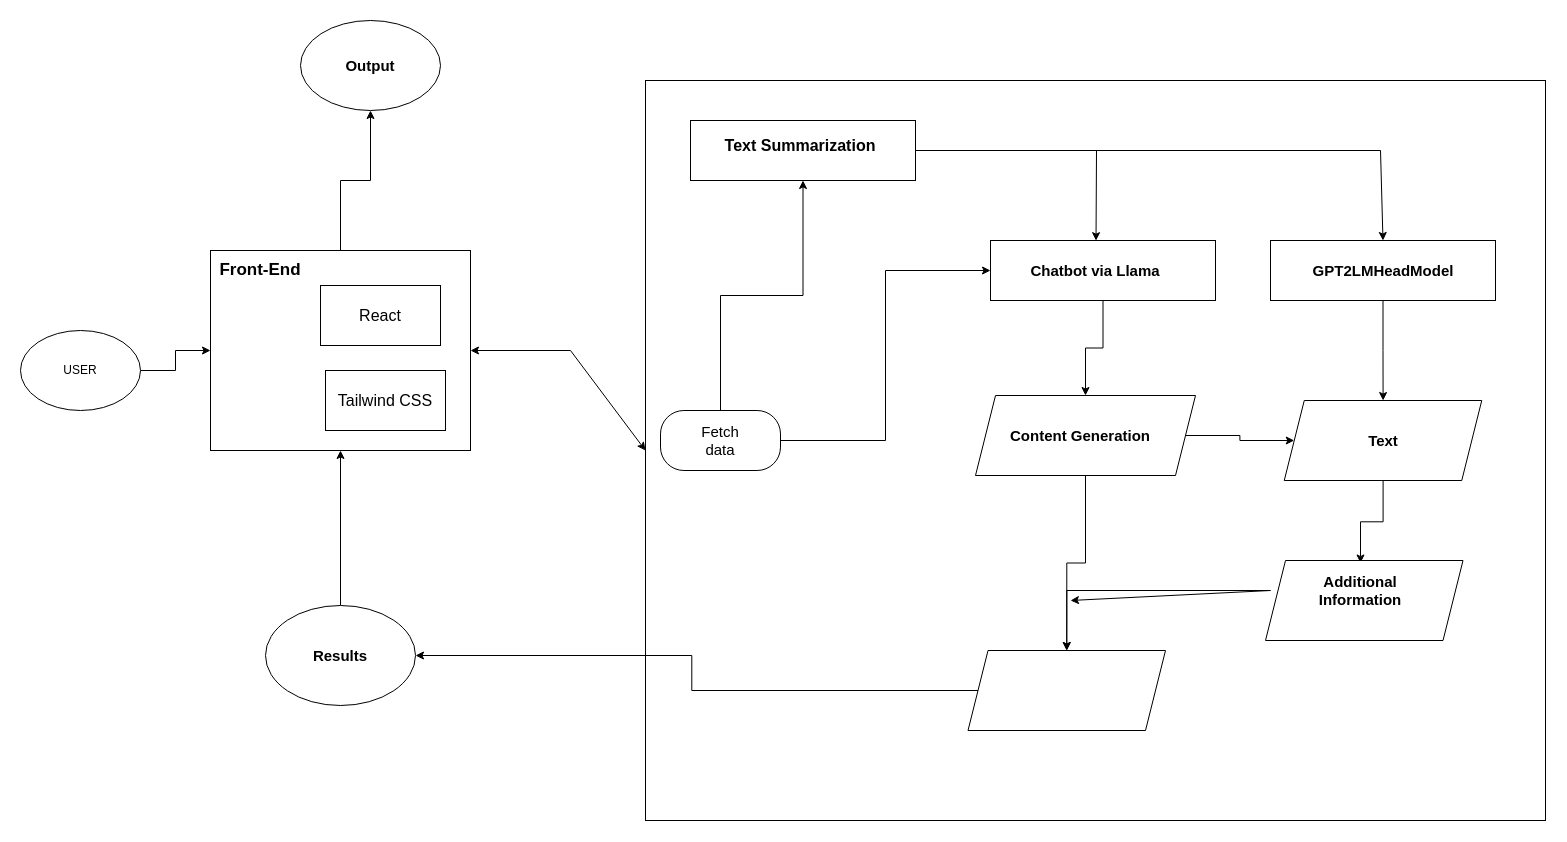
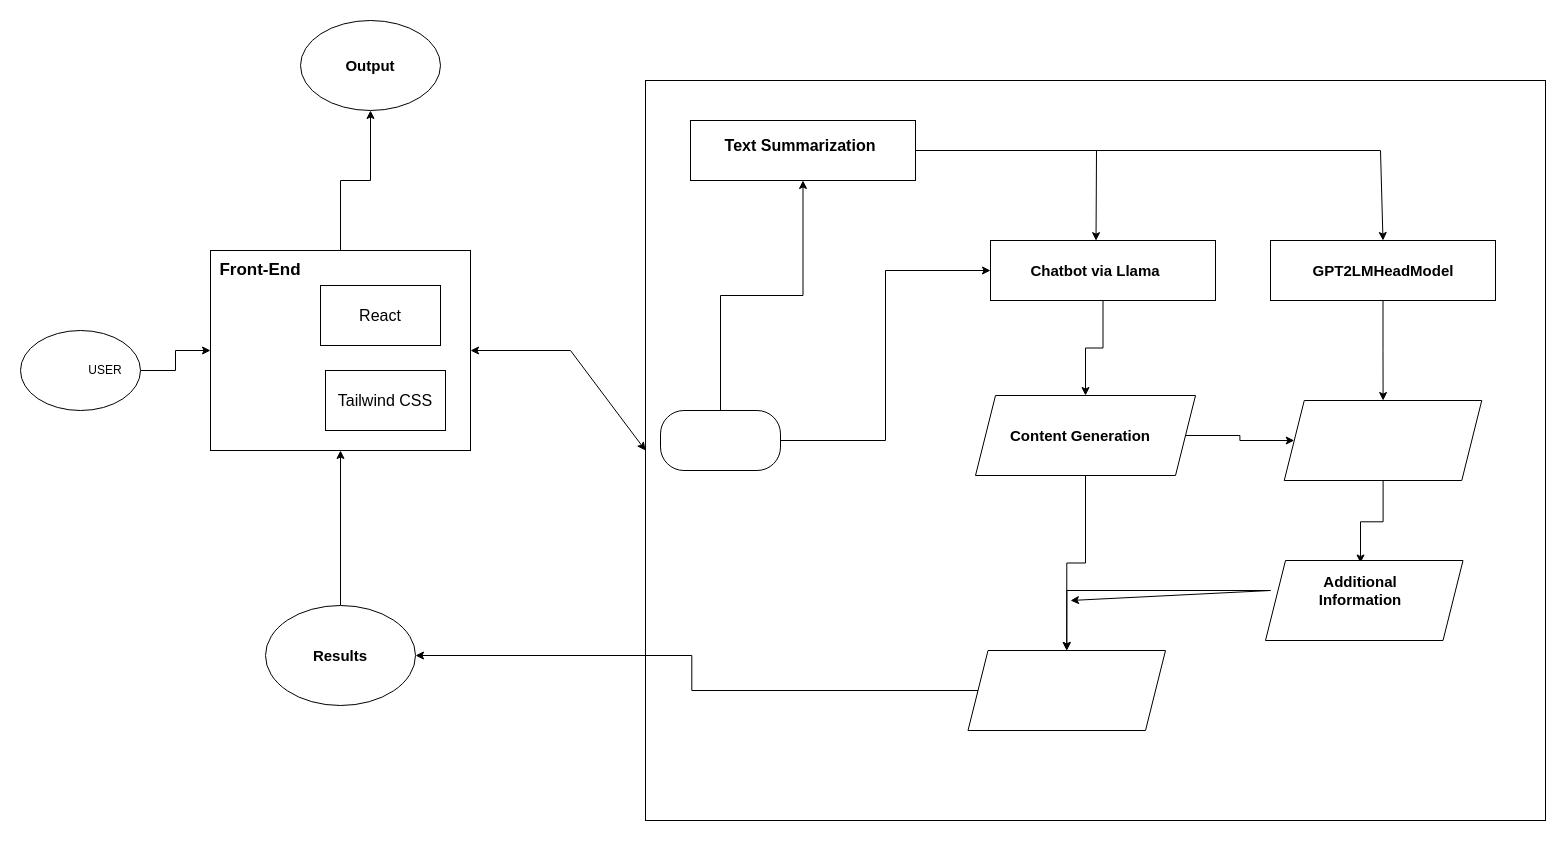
(81, 371) -> (106, 371)
(721, 441) -> none
(1383, 441) -> none
